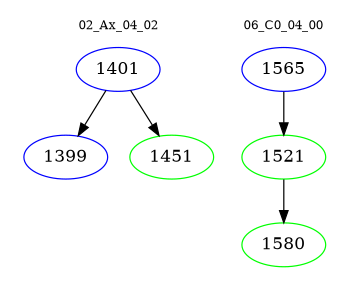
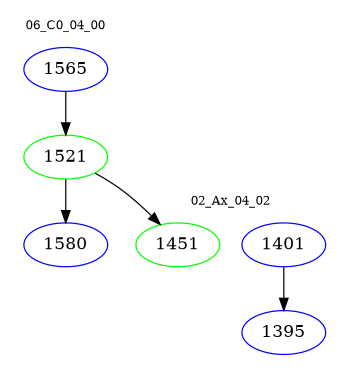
(141, 108) -> (134, 200)
(66, 157) -> (284, 333)
(284, 245) -> (66, 245)
